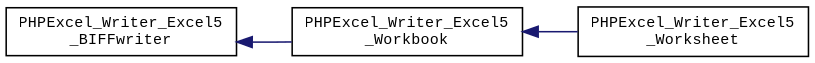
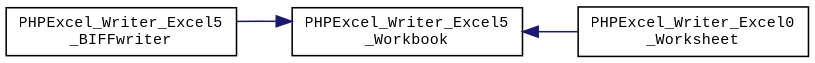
(693, 32) -> (693, 32)
(272, 42) -> (256, 21)
